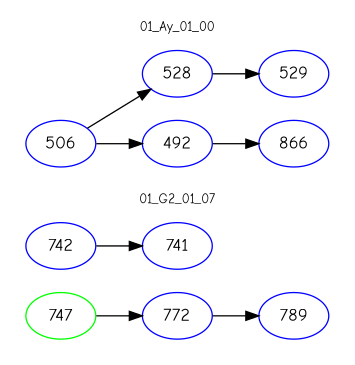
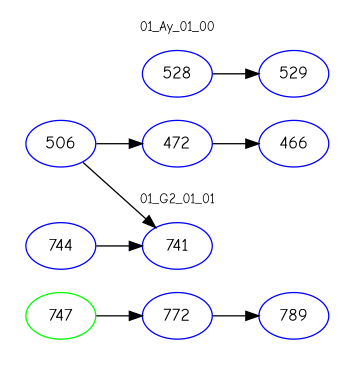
(114, 112) -> (121, 196)
(177, 144) -> (177, 144)
(294, 144) -> (294, 144)
(177, 200) -> (177, 200)
(61, 246) -> (61, 246)
